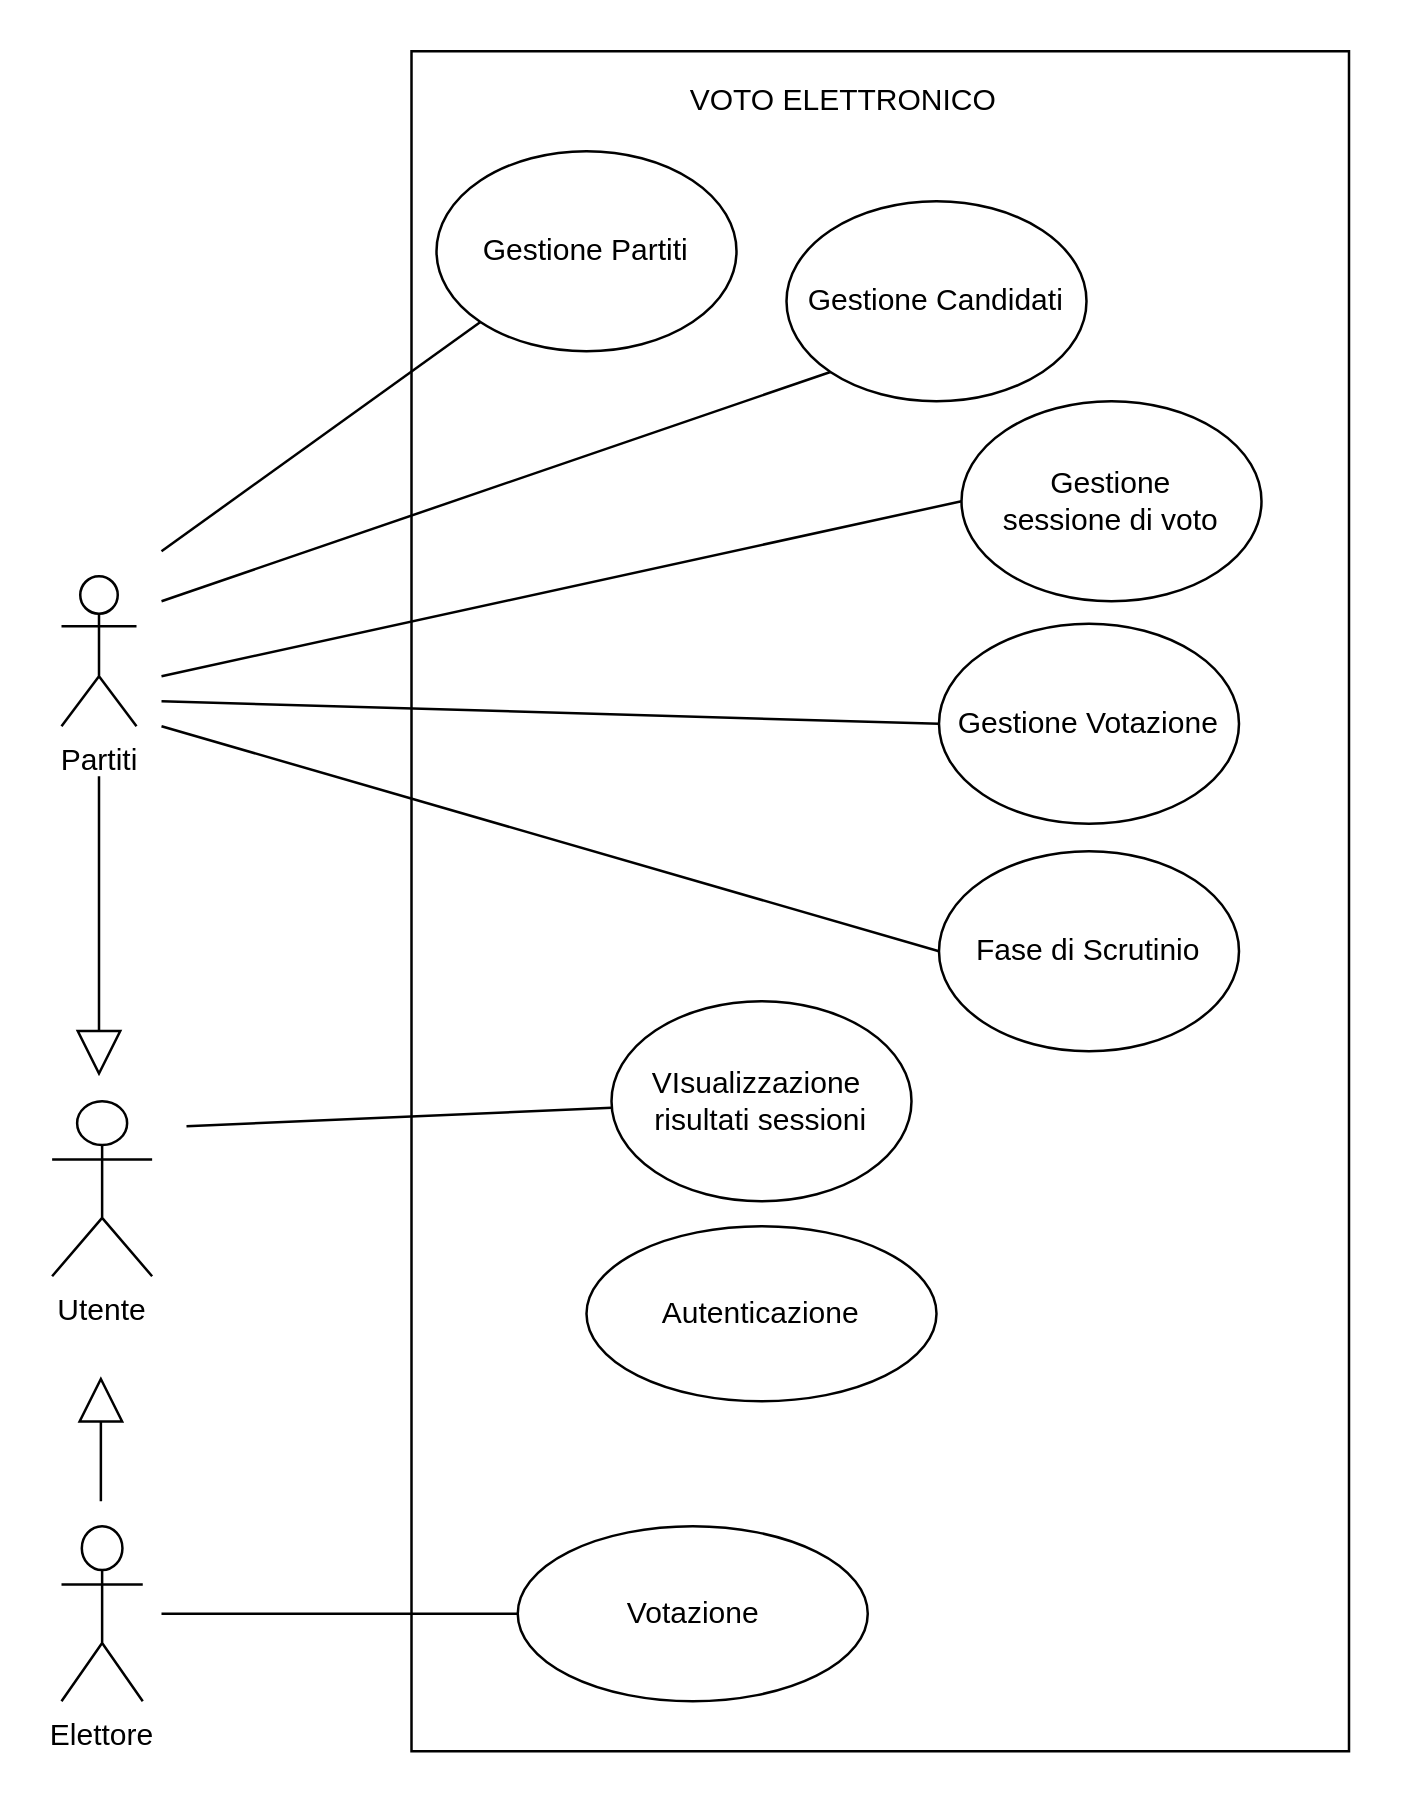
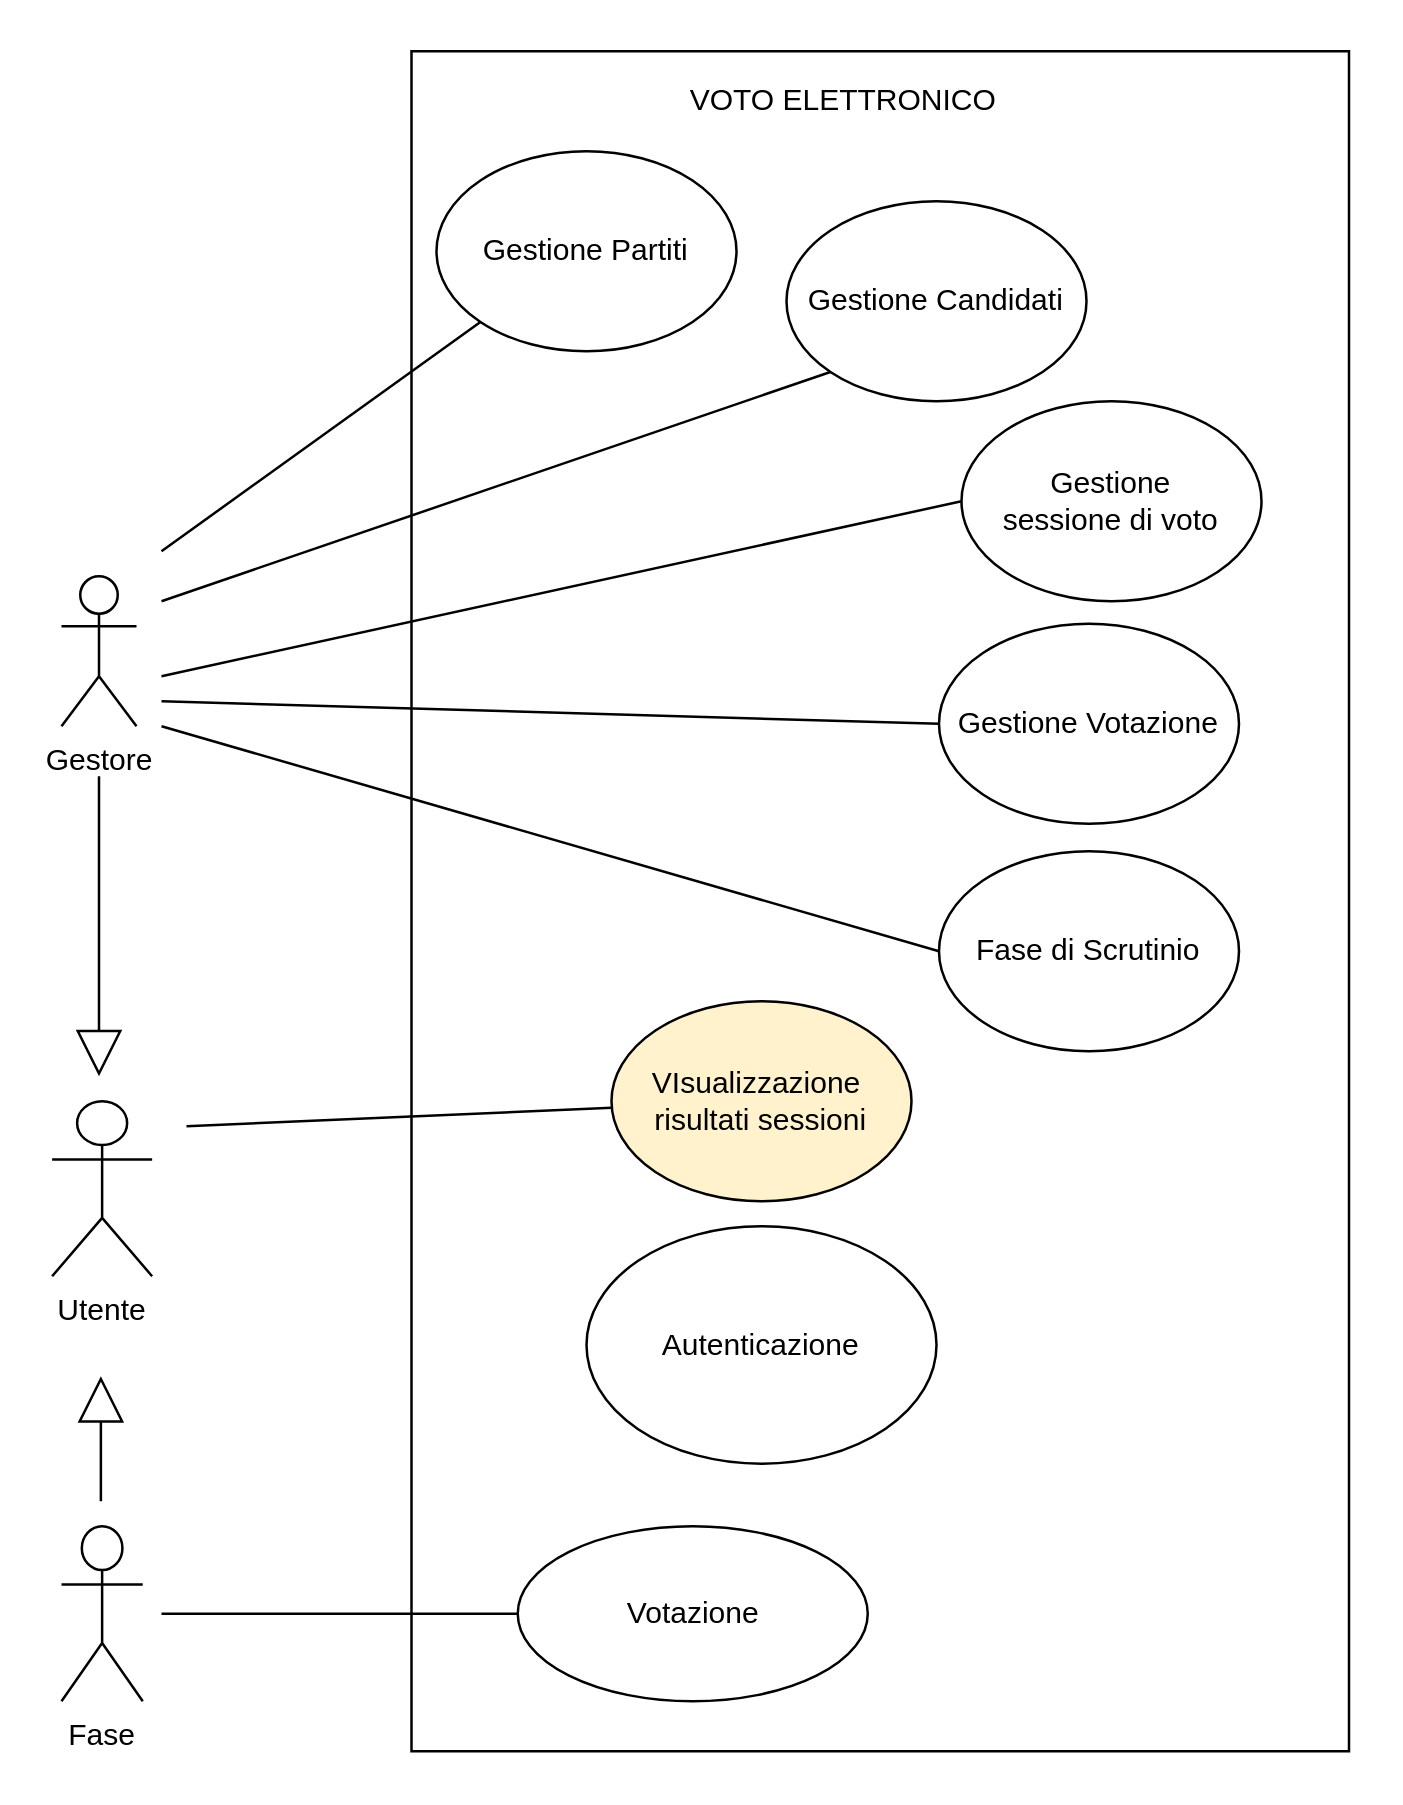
(100, 762) -> (100, 762)
(761, 1101) -> (761, 1101)
(761, 1314) -> (761, 1345)
(103, 1737) -> (103, 1737)
